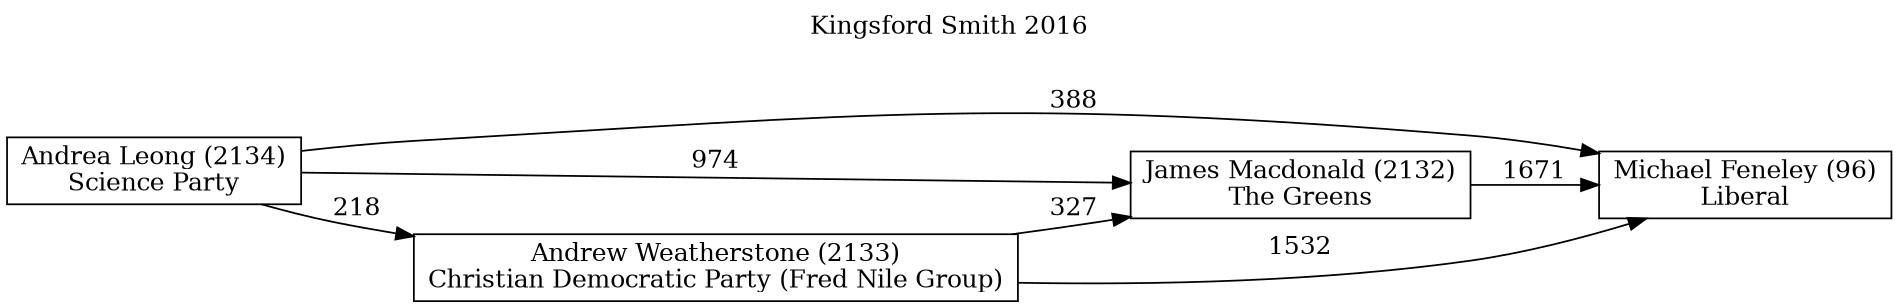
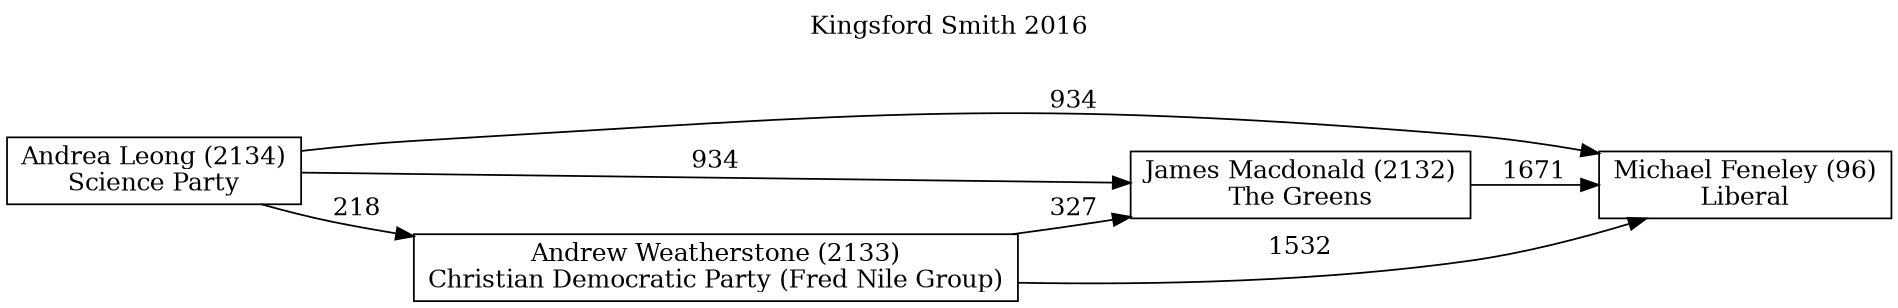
(1074, 101) -> (1074, 101)
(716, 161) -> (716, 161)
